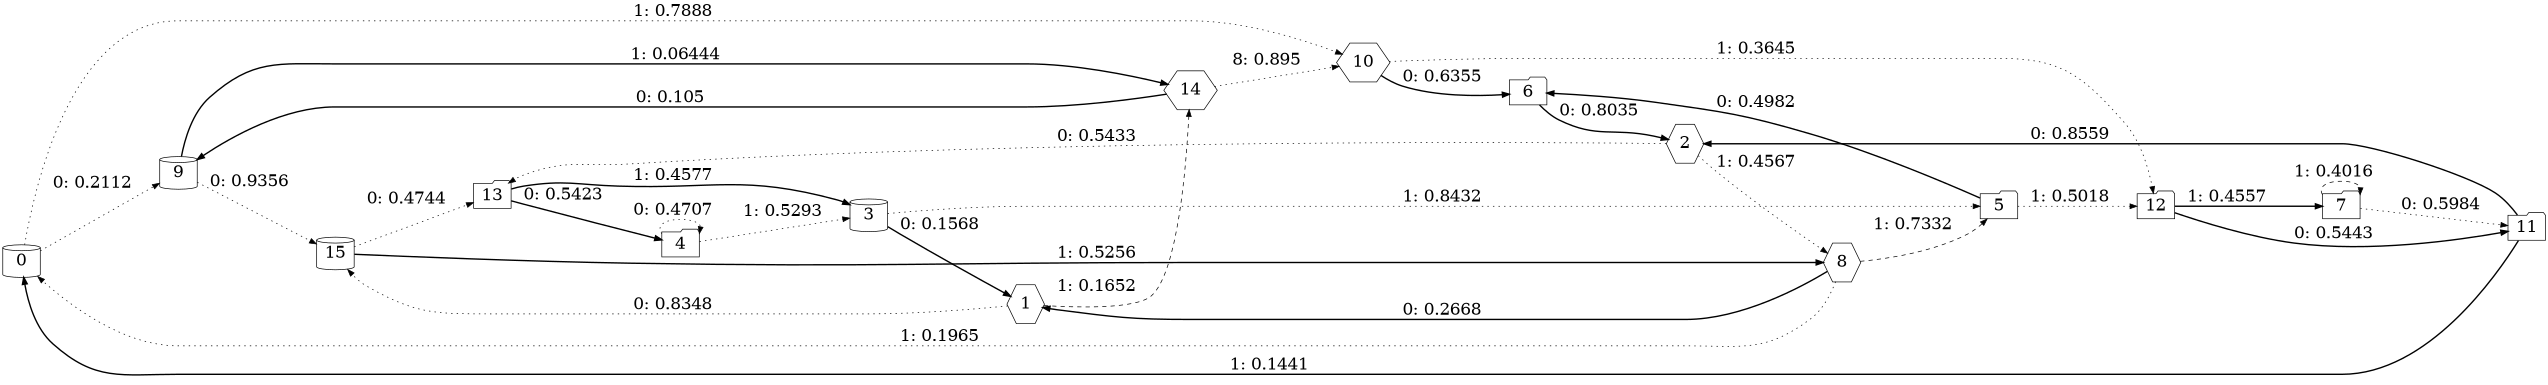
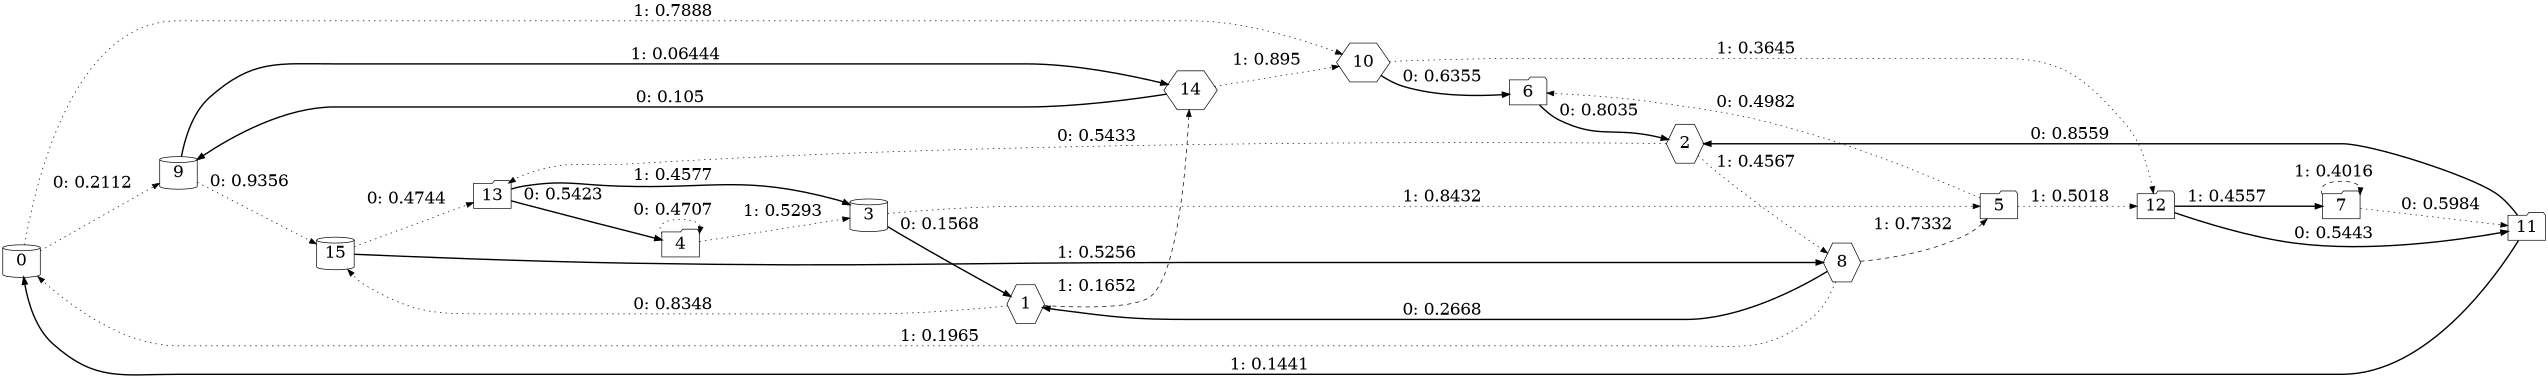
(1277, 60) -> (1277, 60)
(1772, 123) -> (1772, 123)
